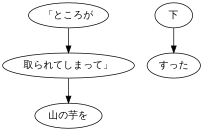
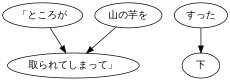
(174, 37) -> (201, 37)
(68, 87) -> (104, 38)
